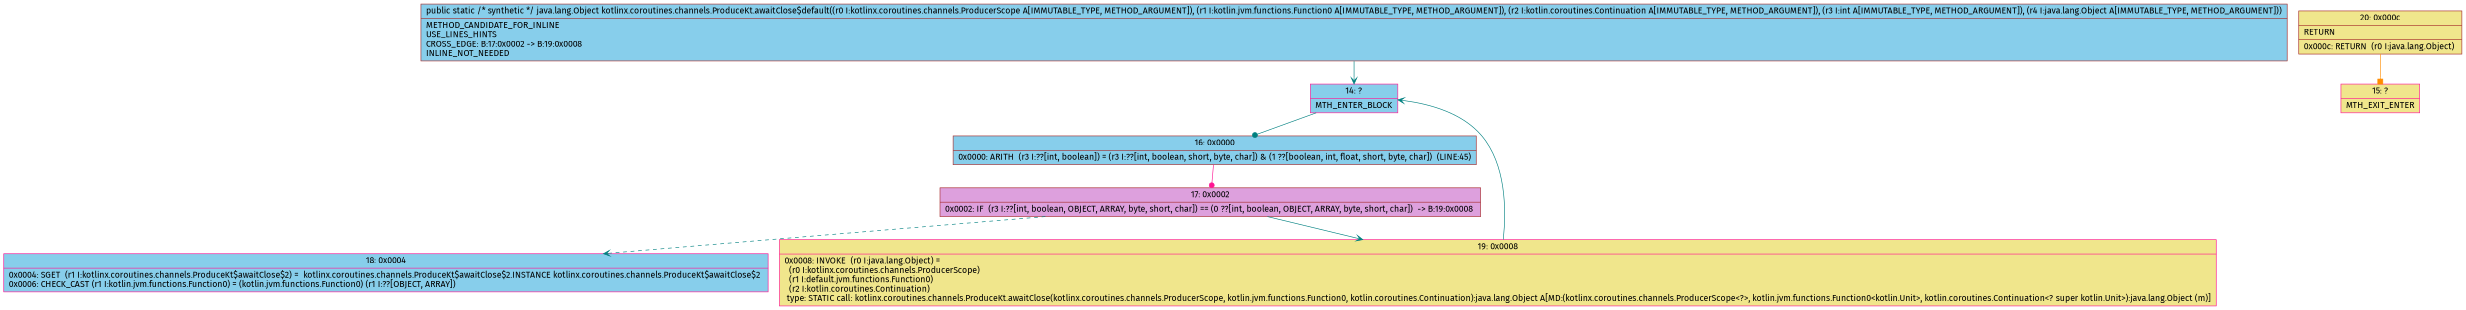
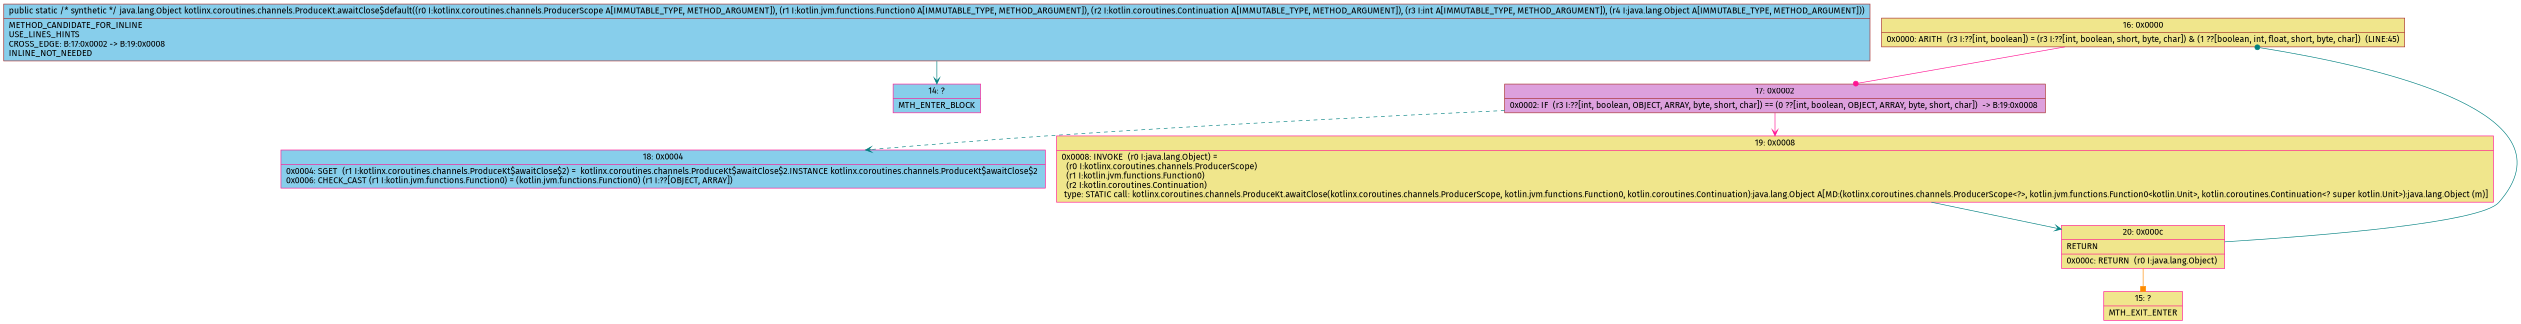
(2380, 32) -> (2143, 247)
(1287, 124) -> (2514, 176)
(1488, 145) -> (1993, 215)
(1215, 150) -> (2143, 32)
(1312, 227) -> (1775, 121)
(859, 280) -> (1133, 176)
